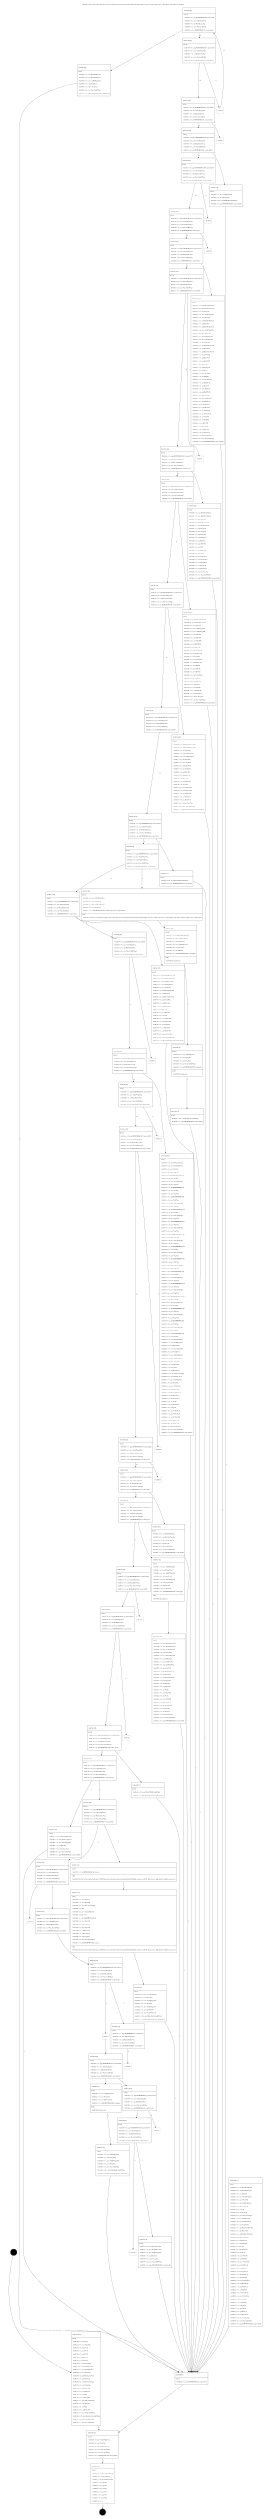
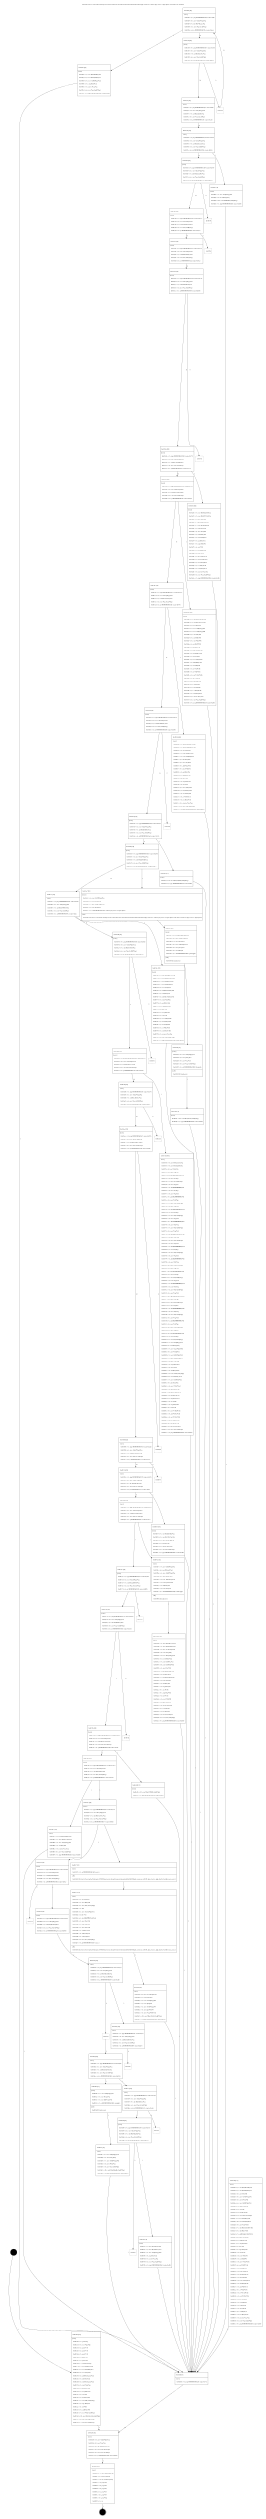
(220, 140) -> none
(208, 370) -> none
none -> (167, 826)
